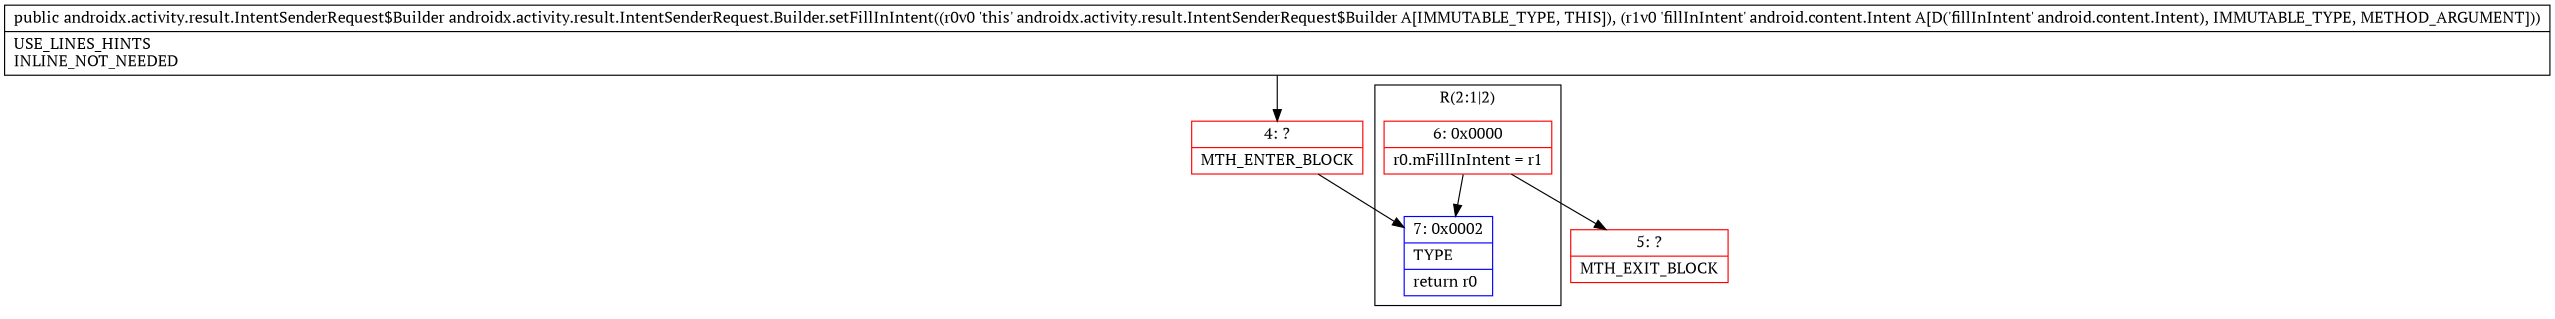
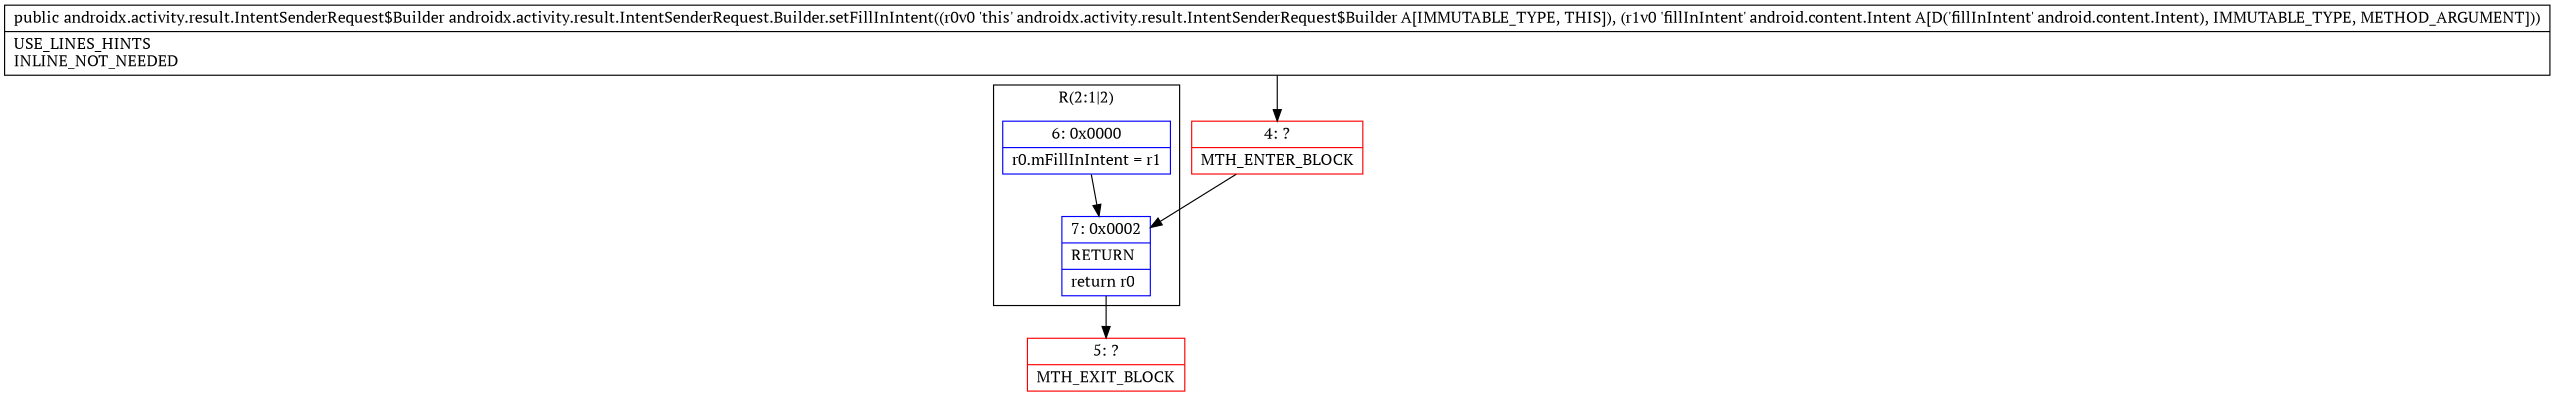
(1468, 148) -> (1087, 148)
(1554, 199) -> (1106, 313)
(1433, 256) -> (1103, 256)
